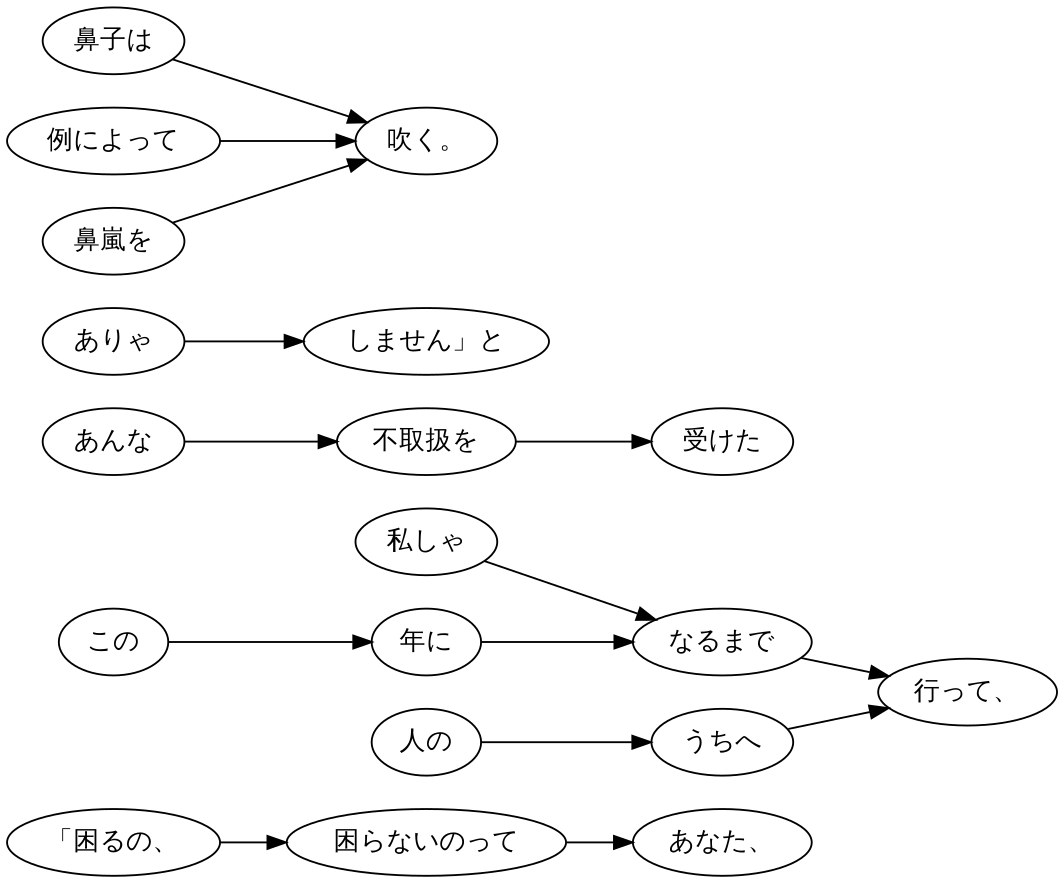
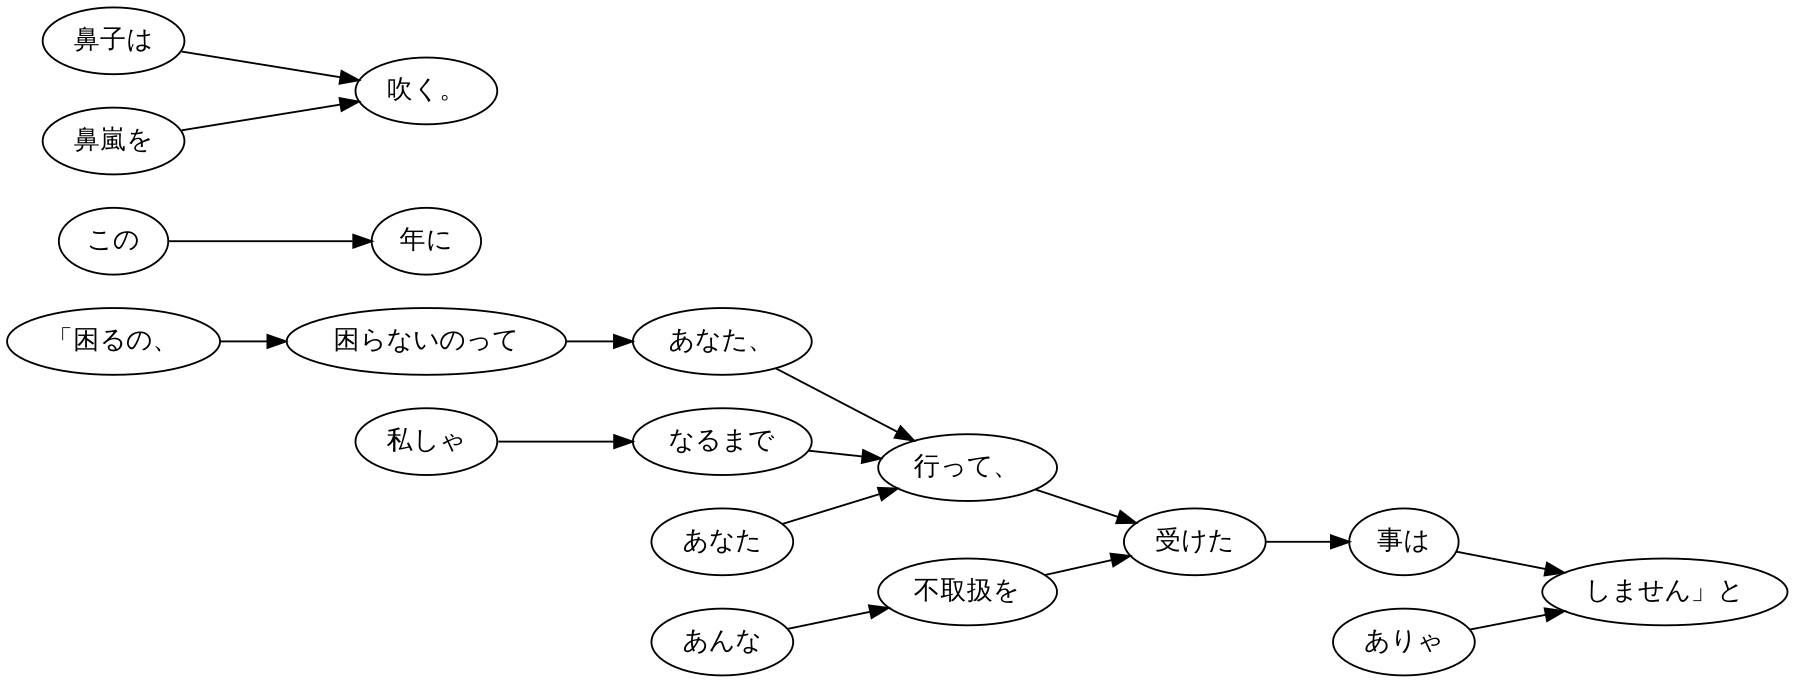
(114, 141) -> none
none -> (837, 400)
none -> (1077, 503)
none -> (1404, 542)
(548, 642) -> none
(426, 742) -> none
(722, 742) -> (722, 542)
